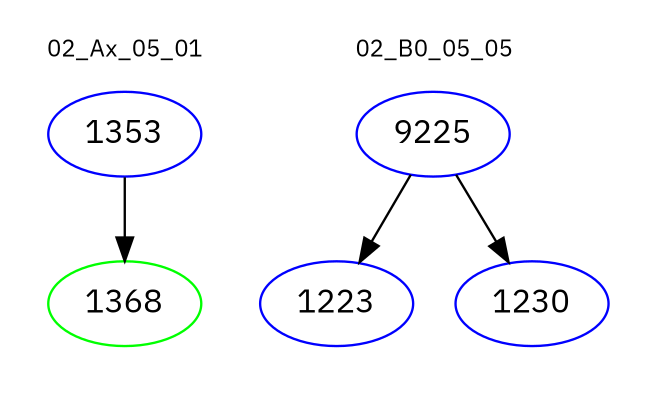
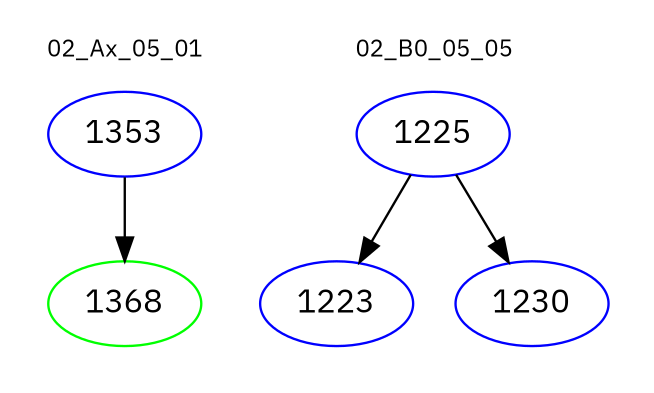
(433, 134) -> (433, 134)
